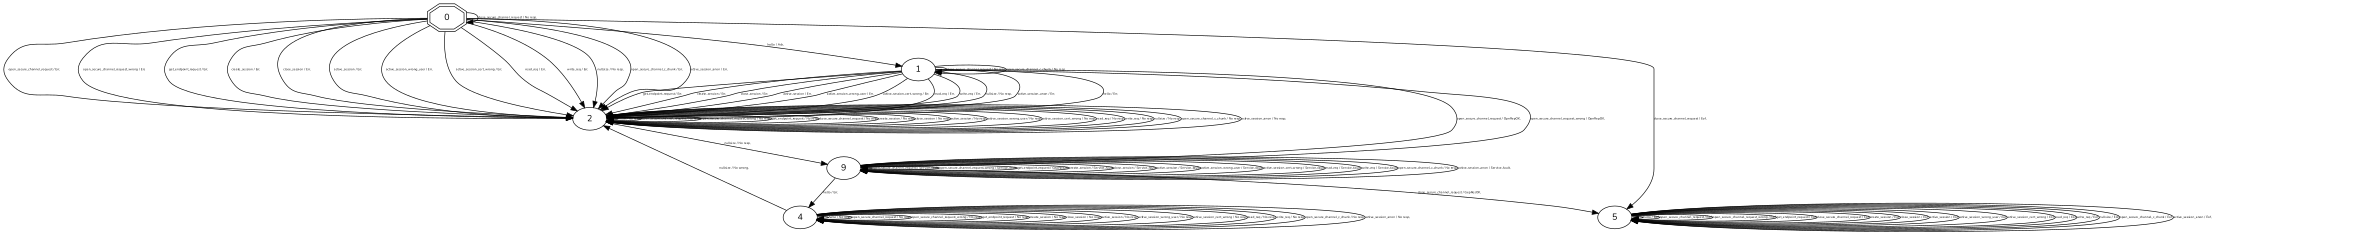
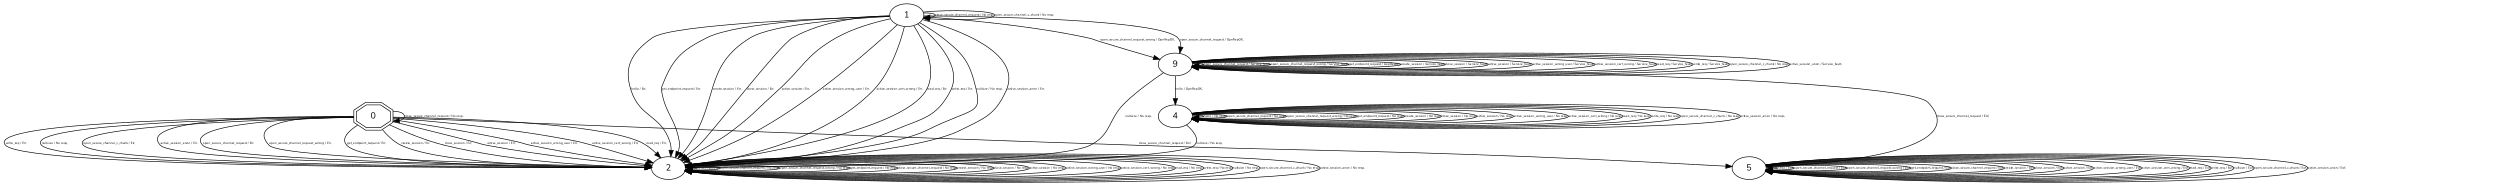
(682, 37) -> none
(714, 143) -> (944, 161)
(735, 168) -> (1210, 143)
(831, 193) -> (1189, 89)
(1450, 193) -> (1963, 116)
